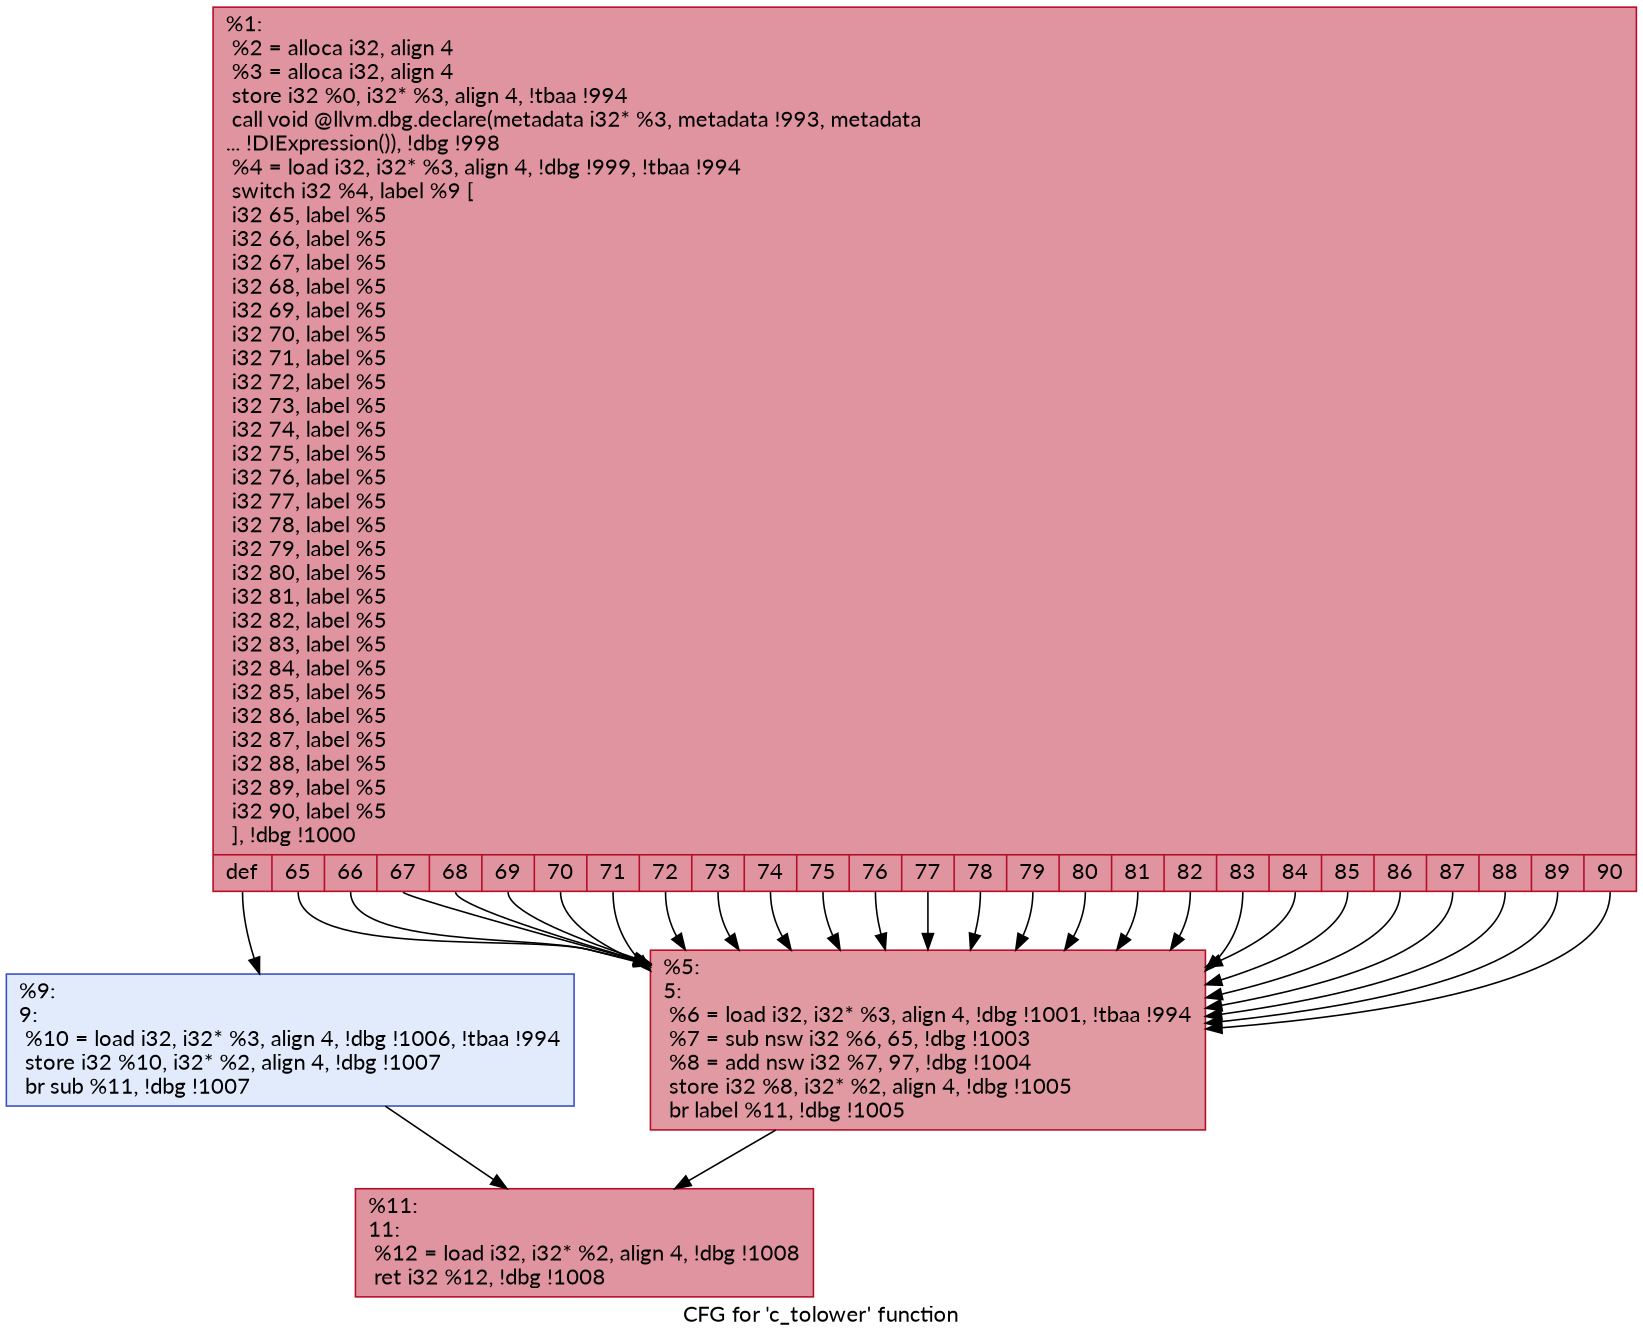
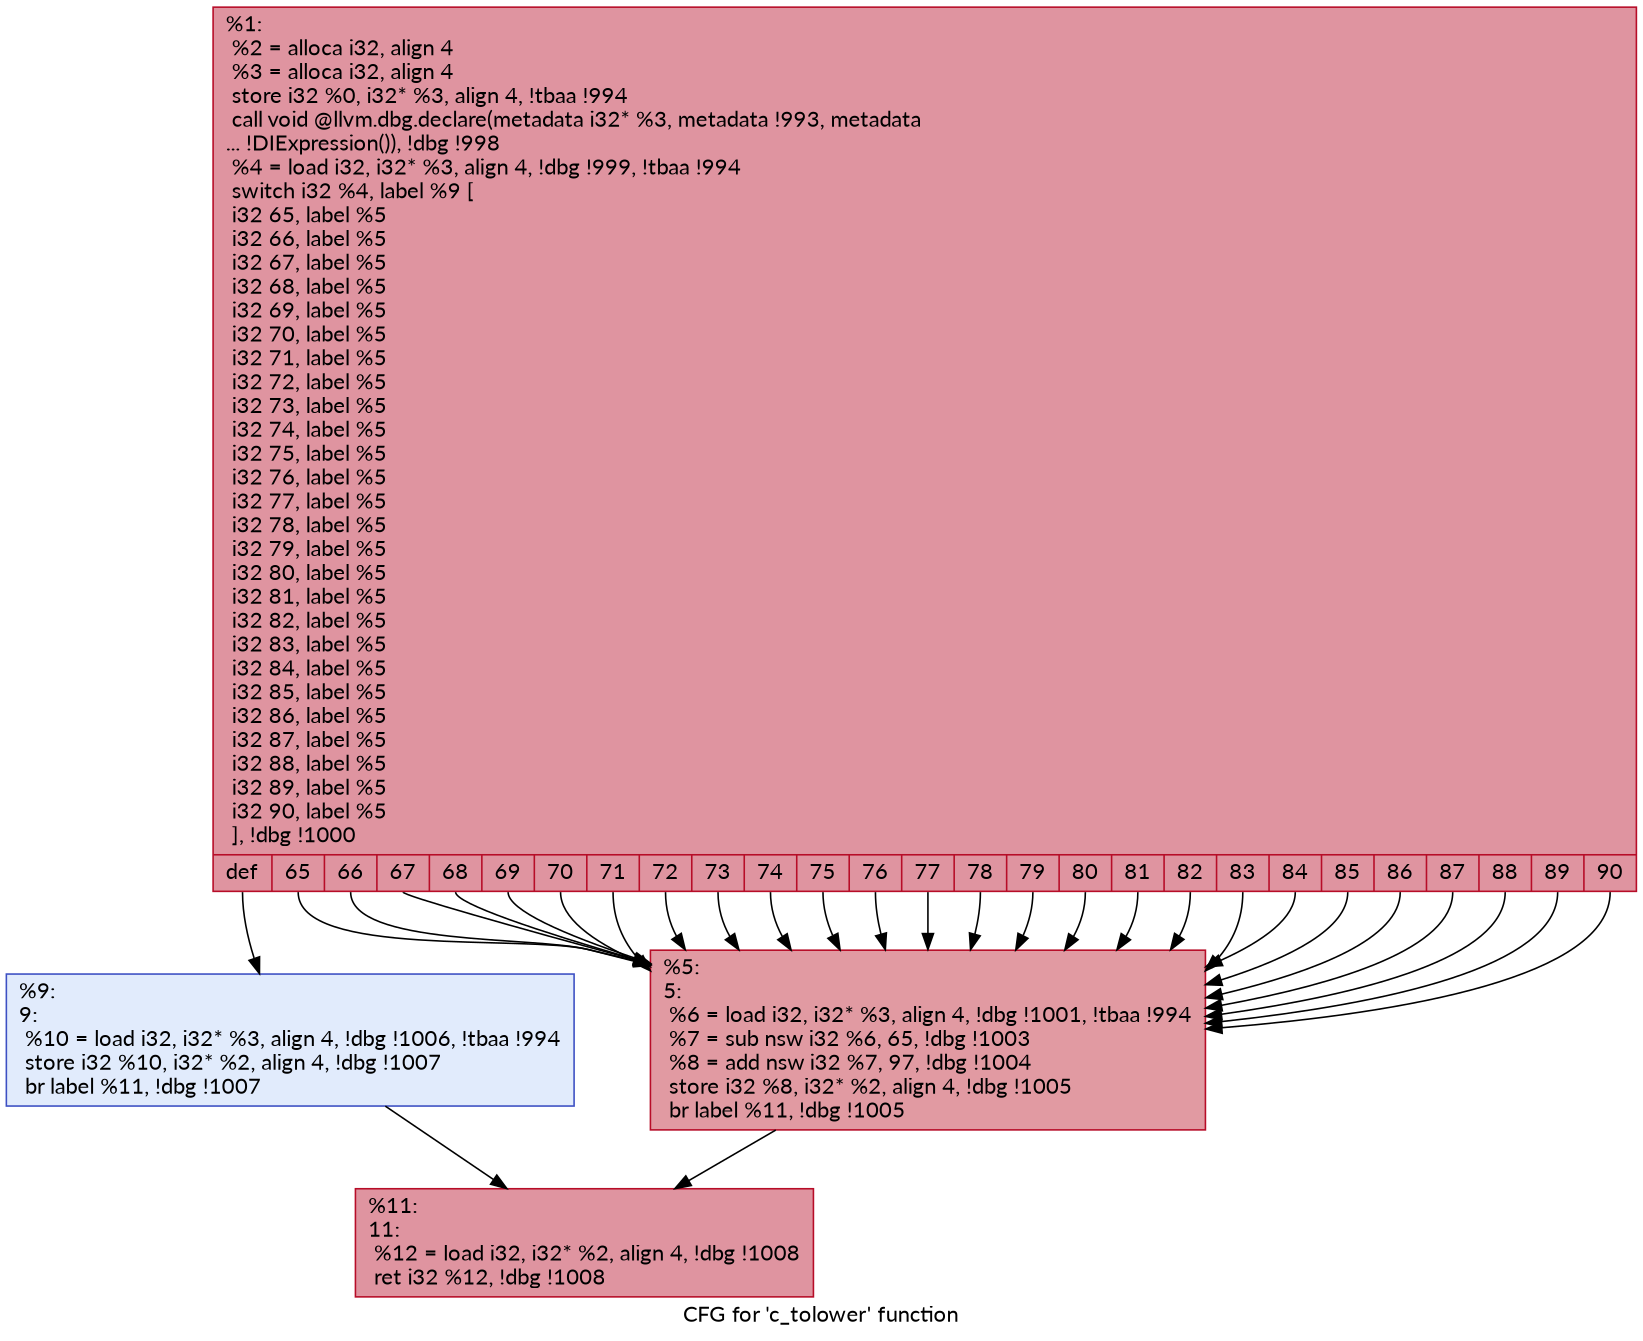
(135, 1087) -> (141, 1087)
